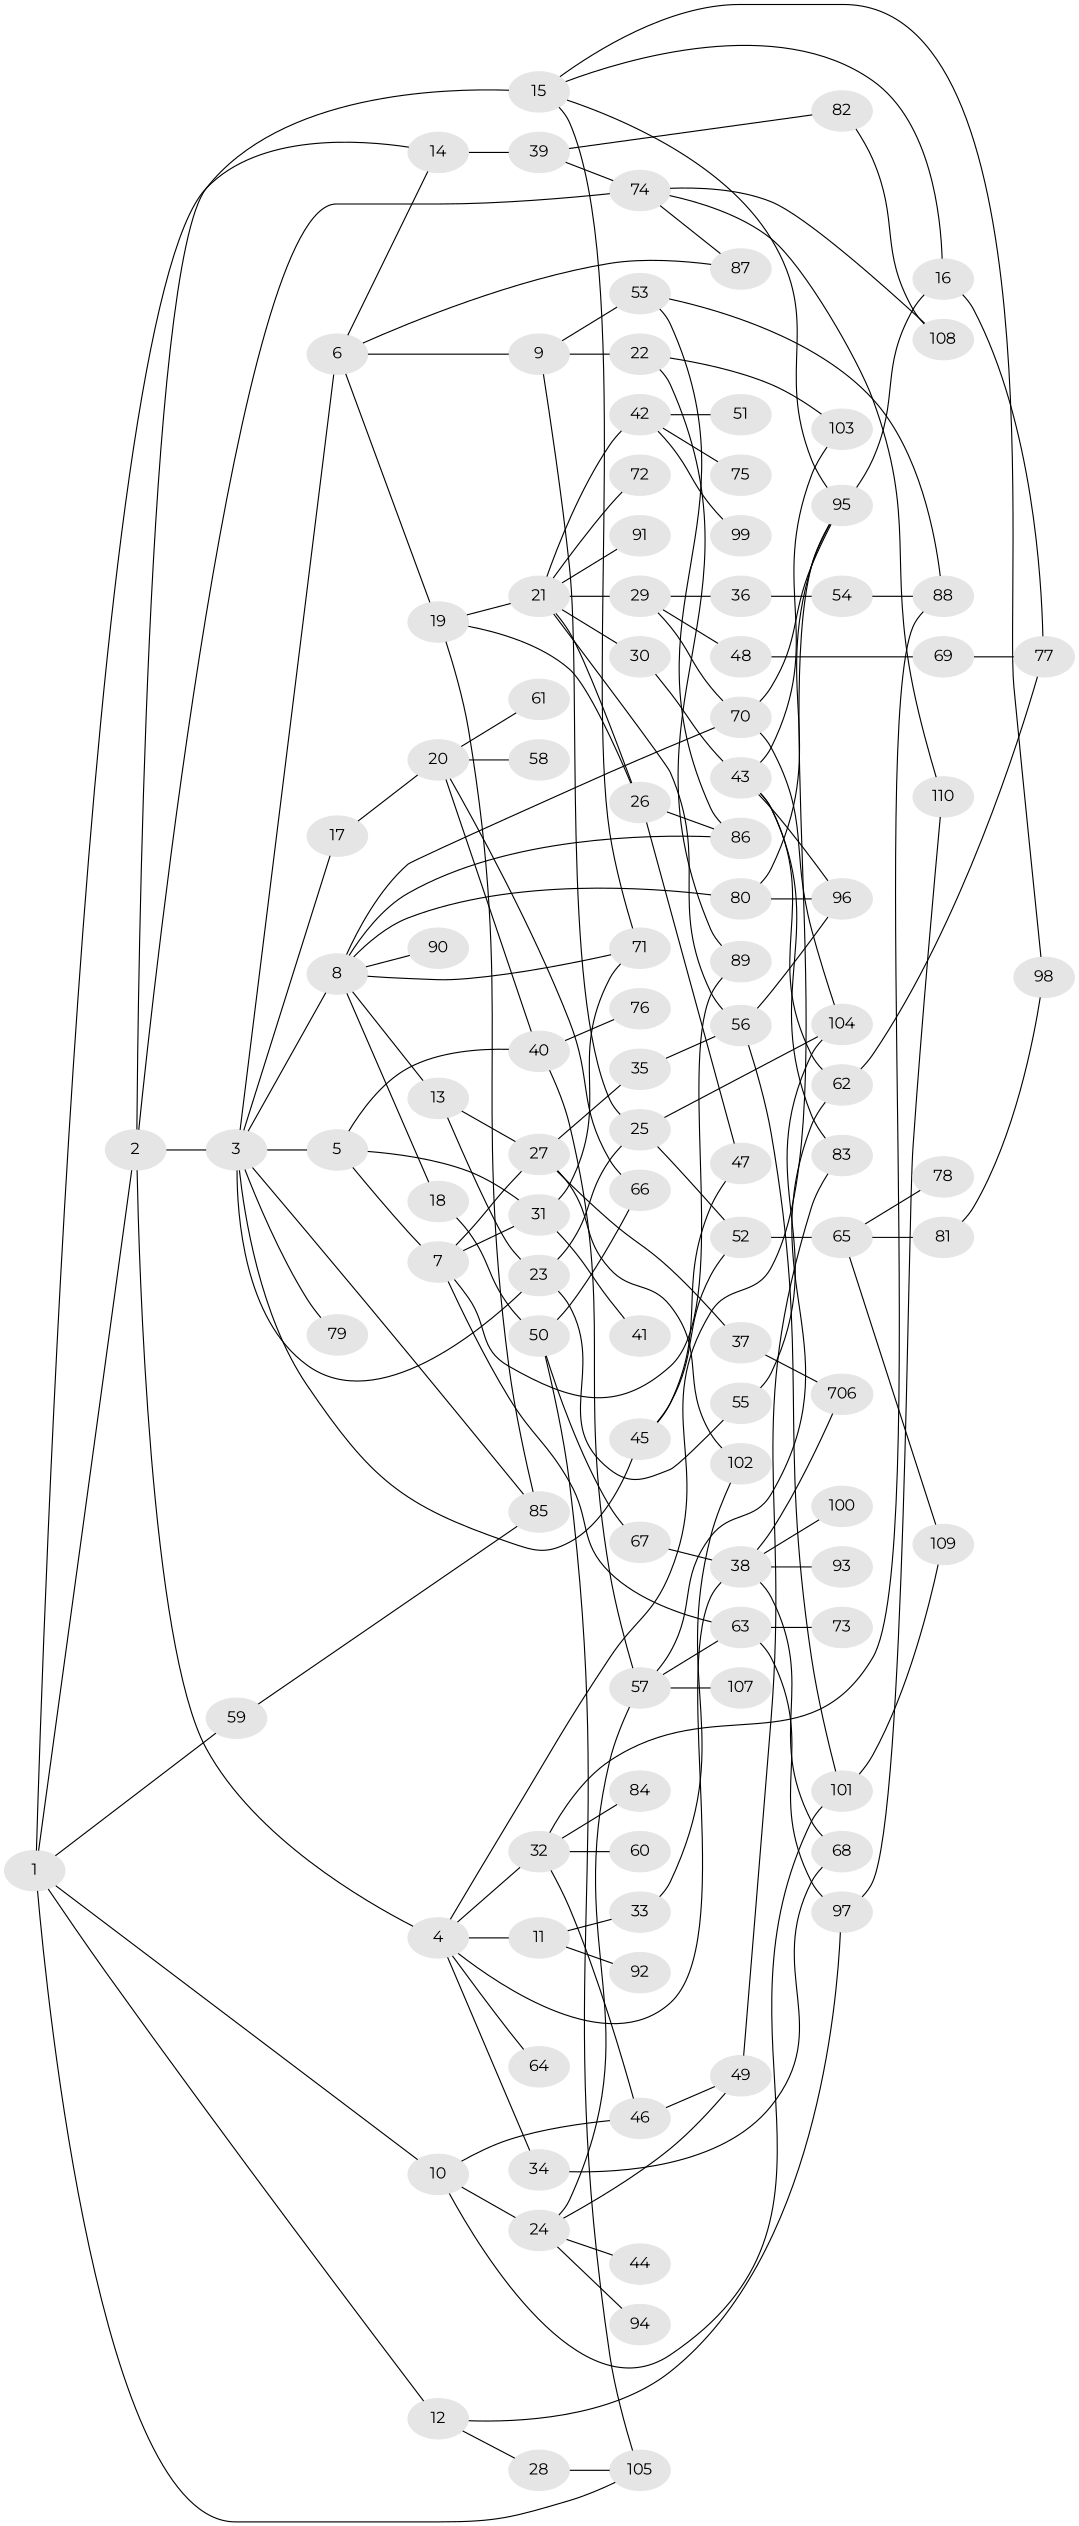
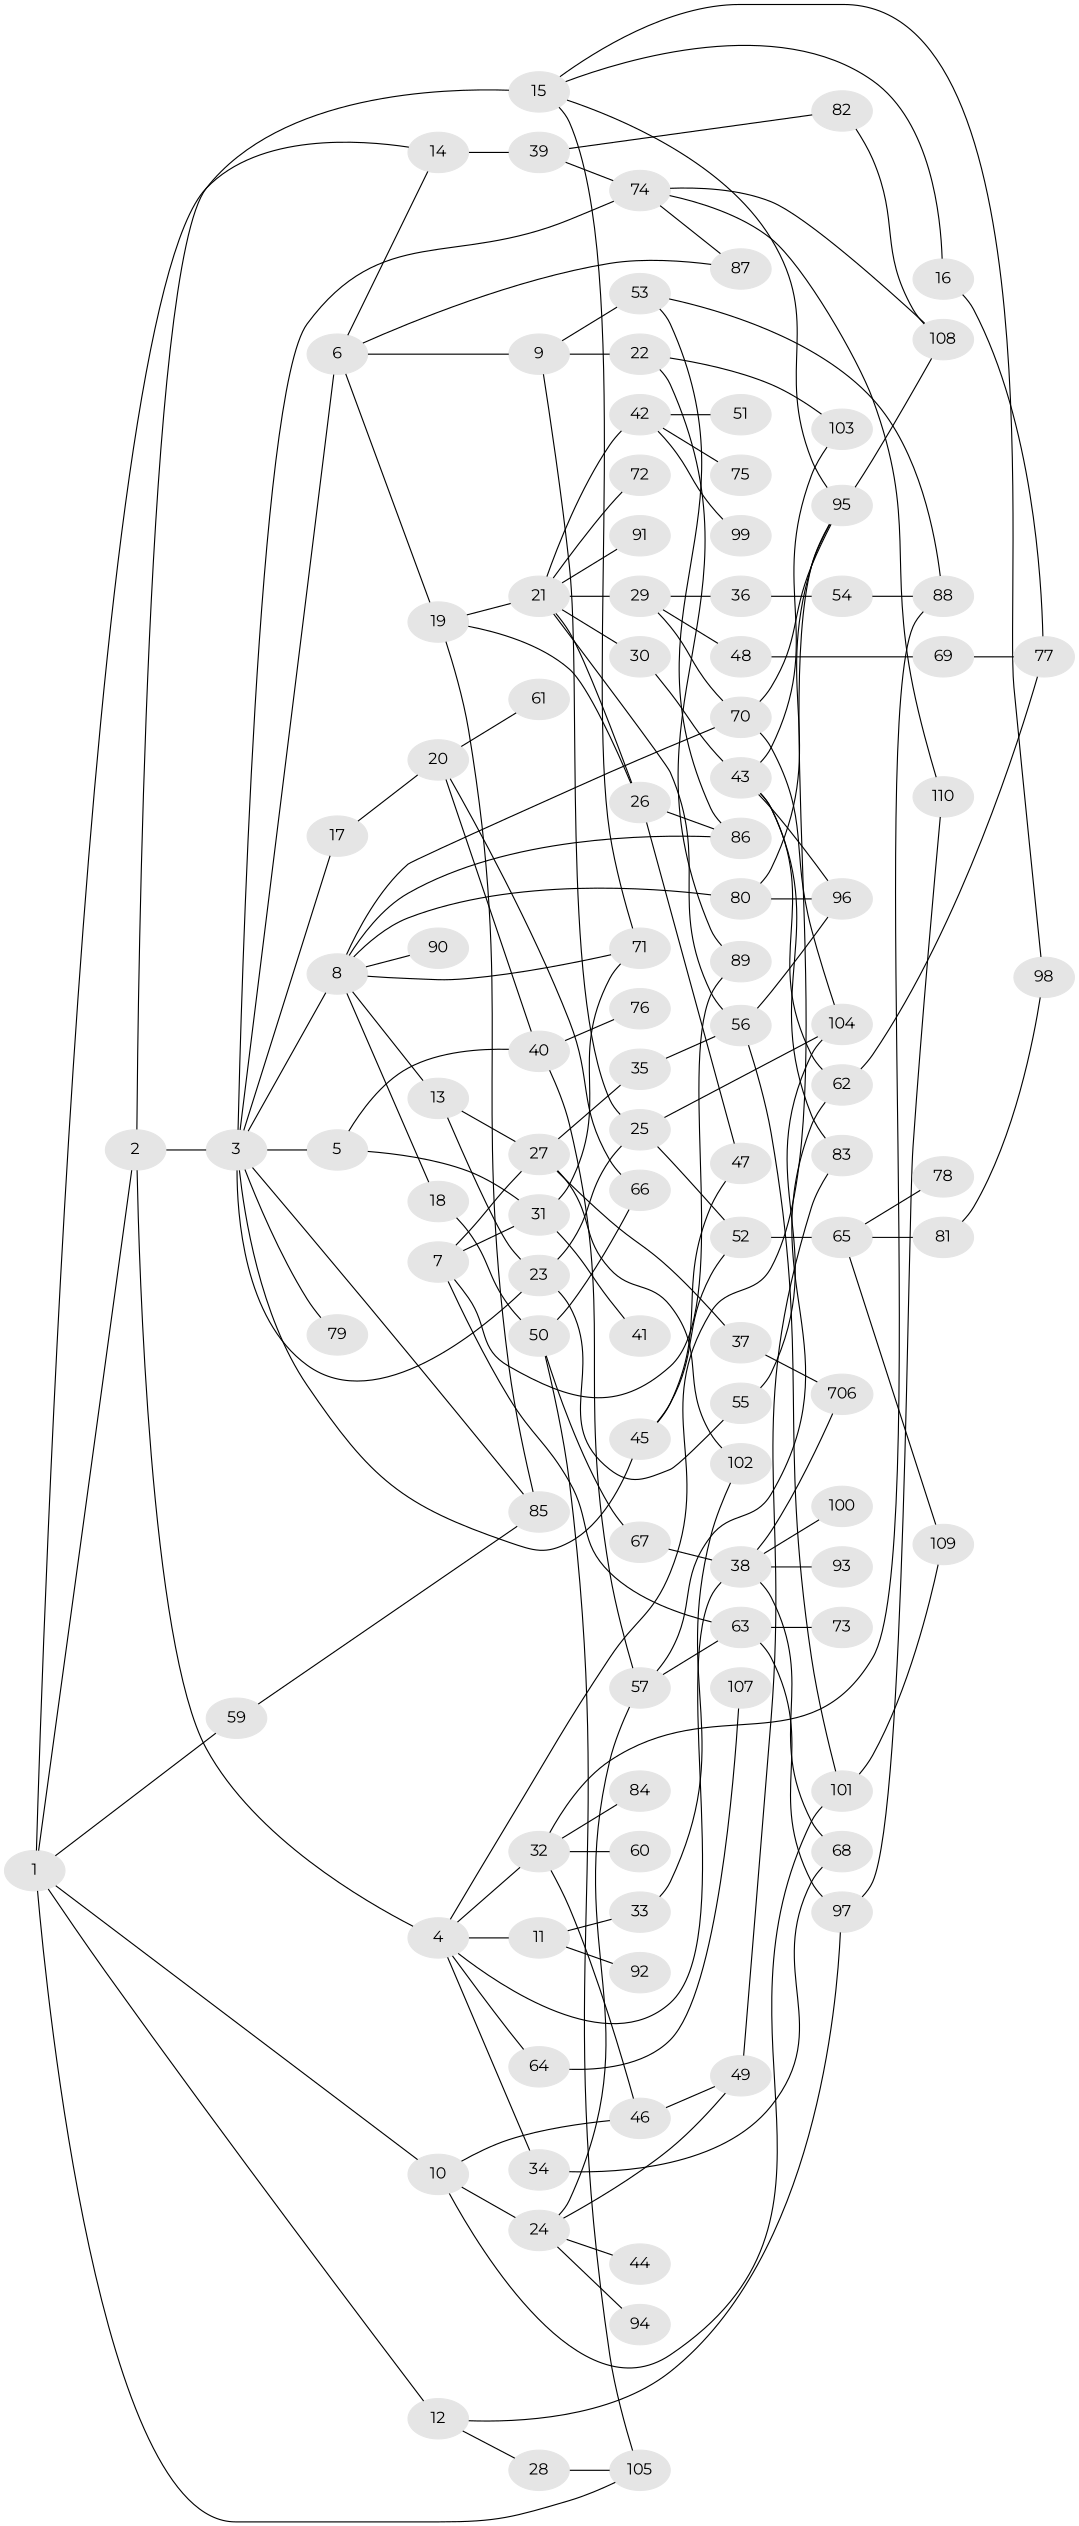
(890, 391) -> (898, 417)
(224, 520) -> (266, 556)
(539, 760) -> none
(386, 1207) -> none
(691, 1688) -> (712, 1932)
